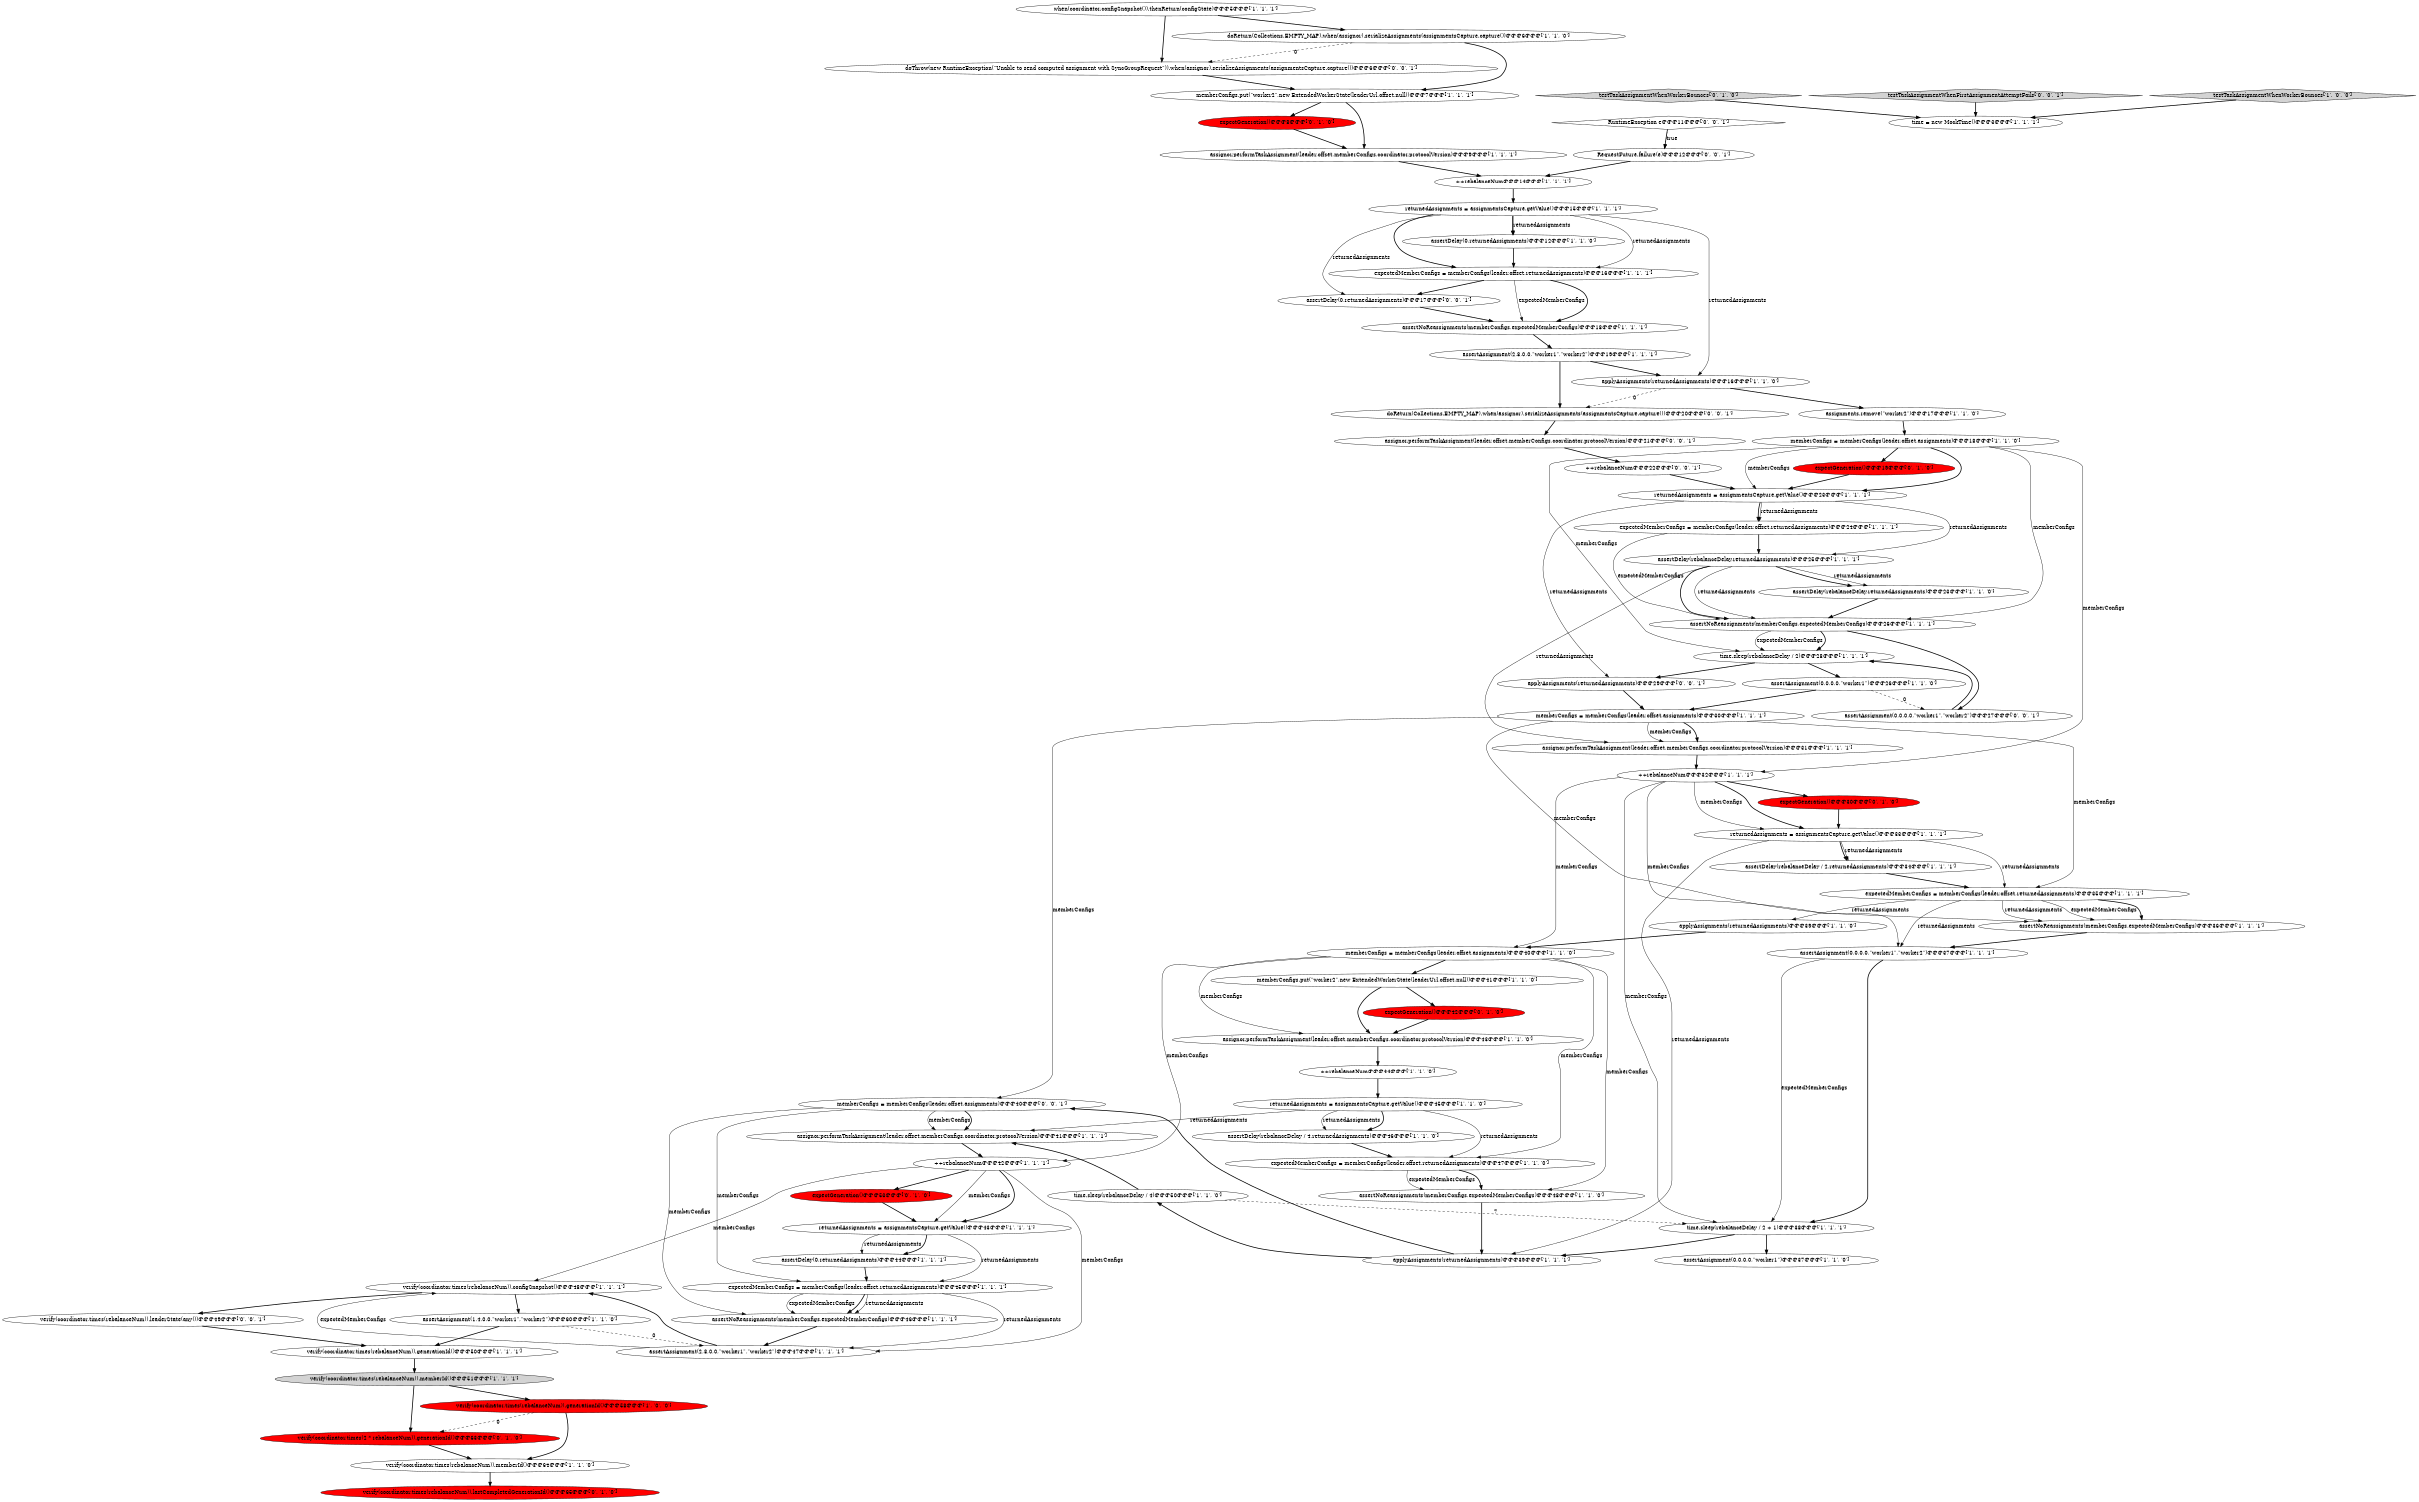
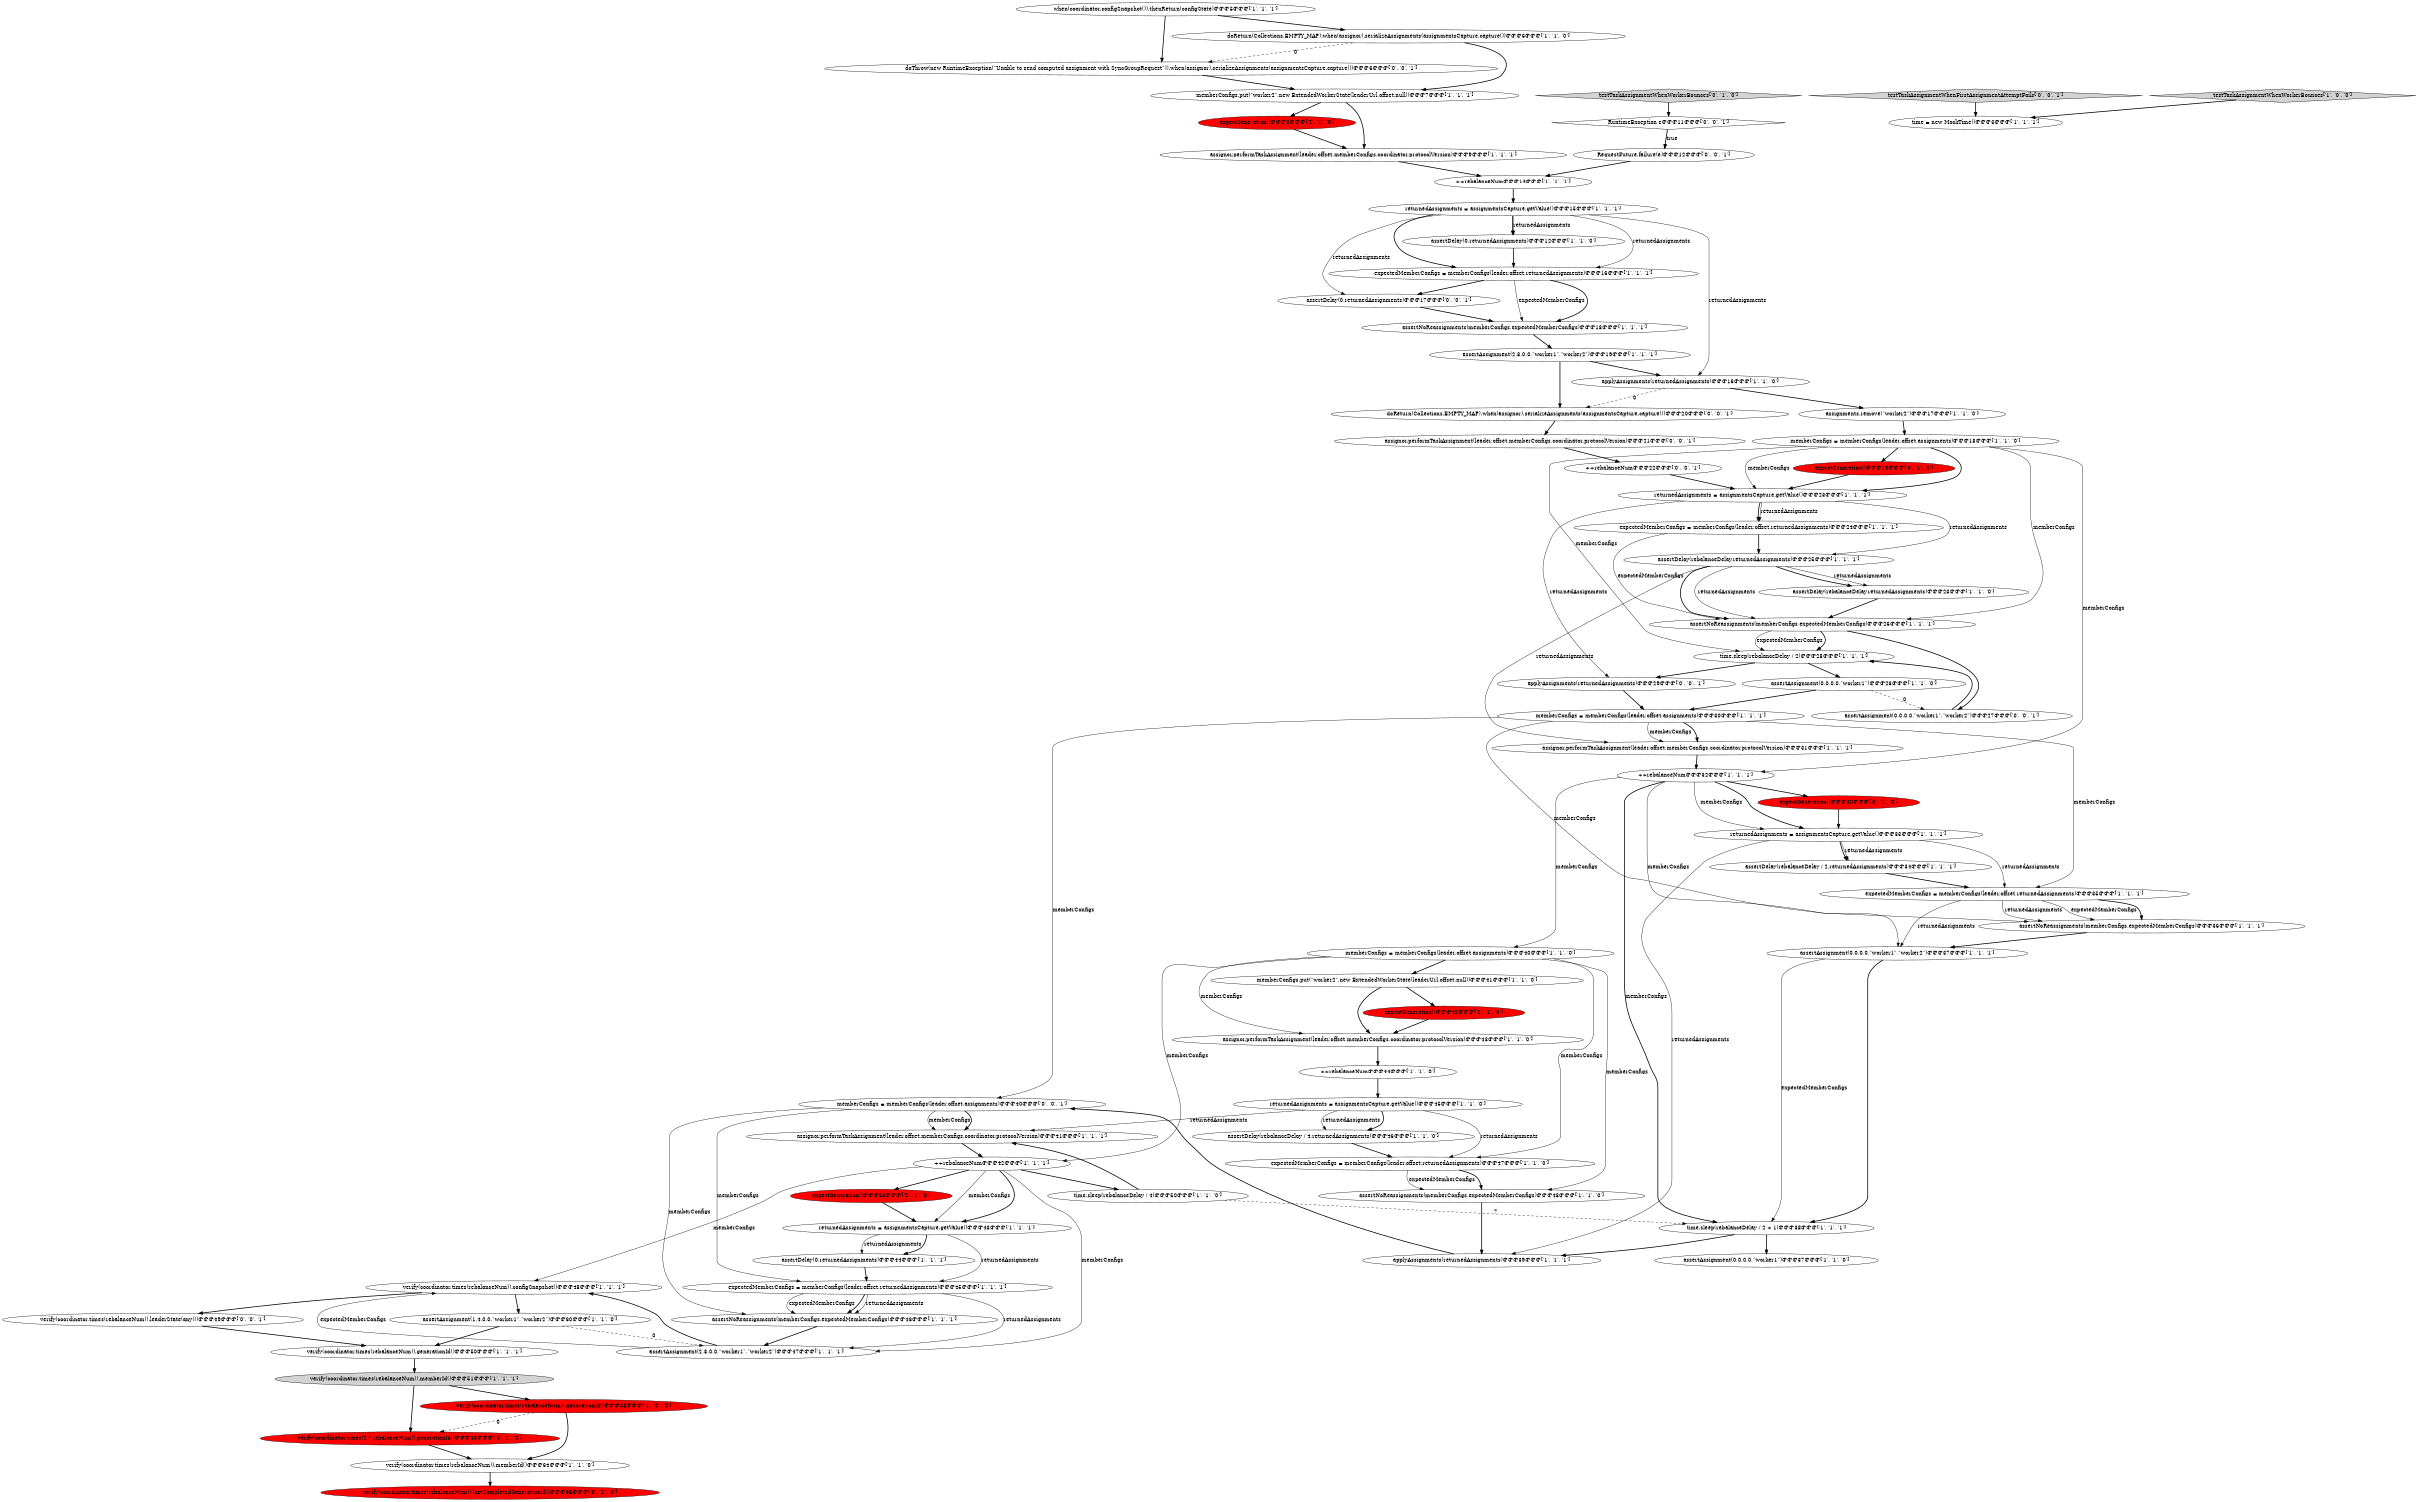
(1816, 109) -> (1669, 107)
(1768, 926) -> none
(1628, 1011) -> (1628, 1011)
(1262, 1249) -> (1068, 1179)
